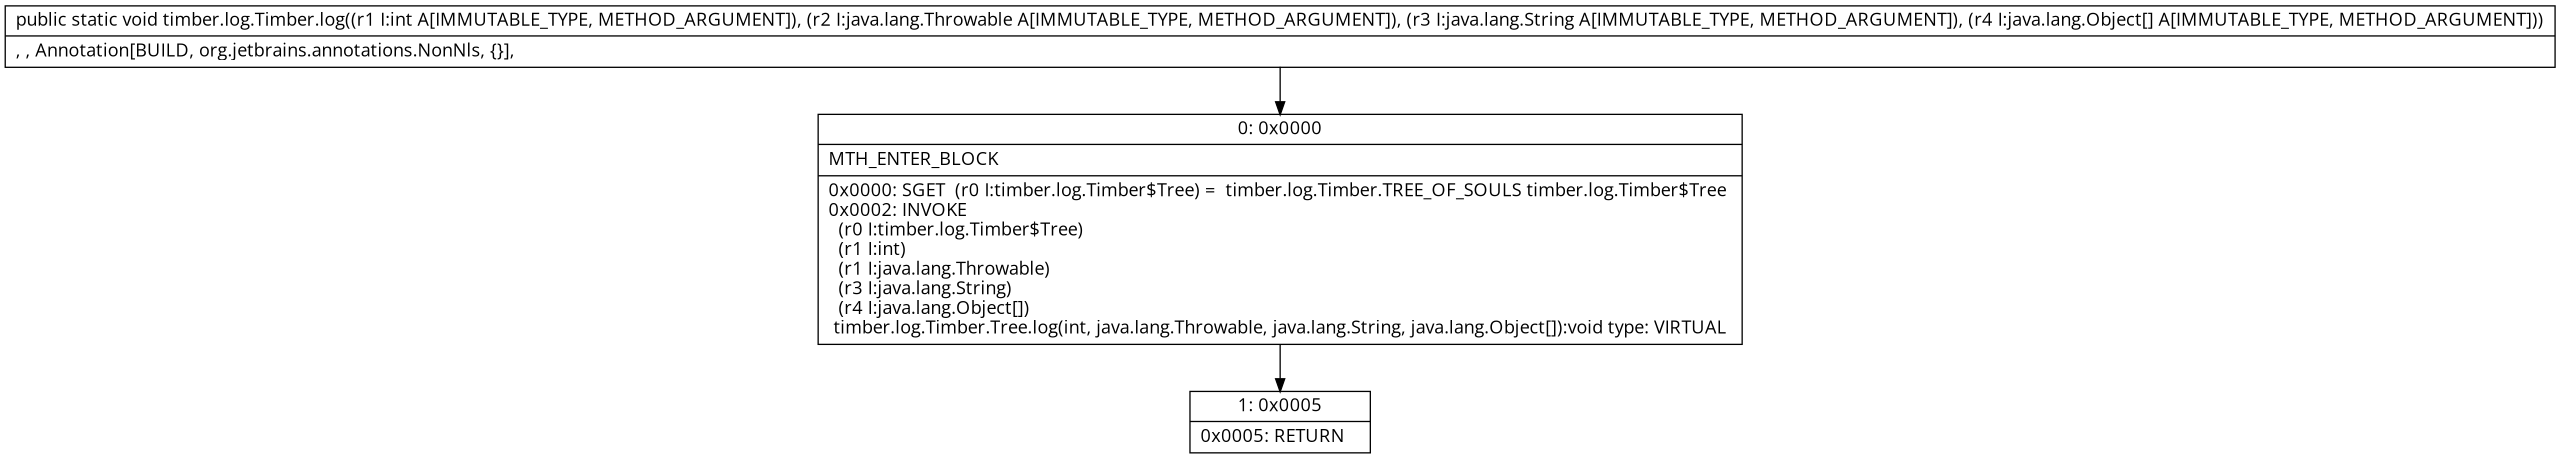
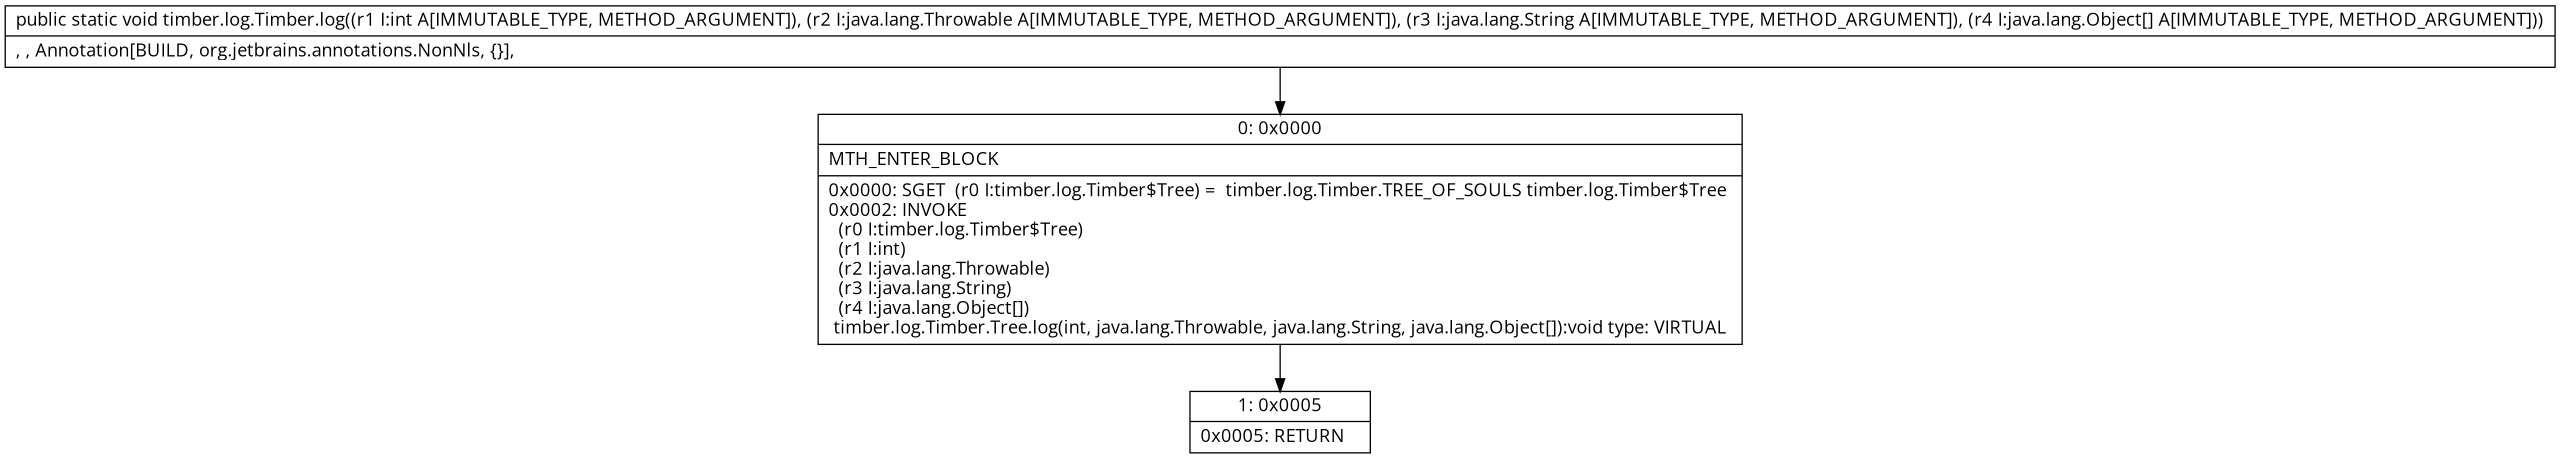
(940, 269) -> (940, 269)
